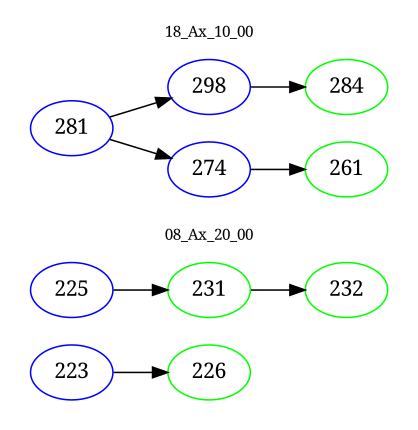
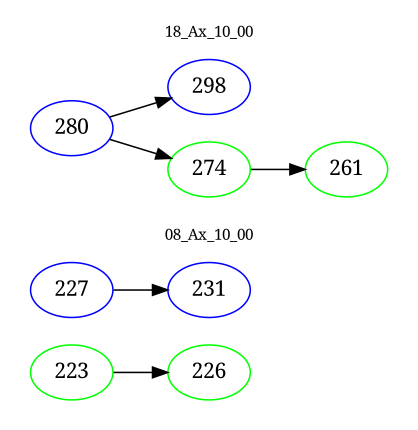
(346, 87) -> none
(72, 128) -> (72, 128)
(209, 169) -> (209, 169)
(209, 236) -> (209, 236)
(72, 290) -> (72, 290)
(209, 290) -> (209, 290)
(346, 290) -> none
(72, 372) -> (72, 372)
